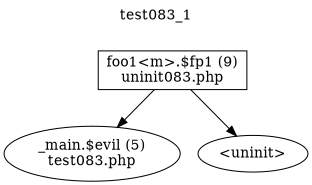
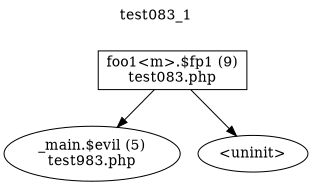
(173, 70) -> (173, 70)
(92, 154) -> (92, 154)
